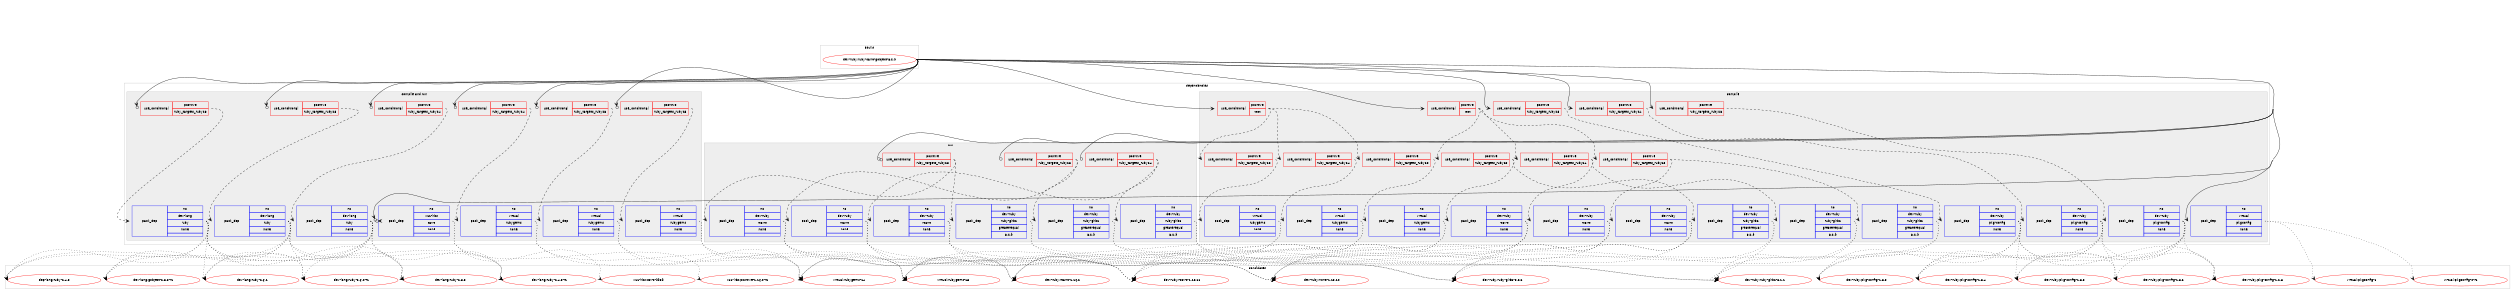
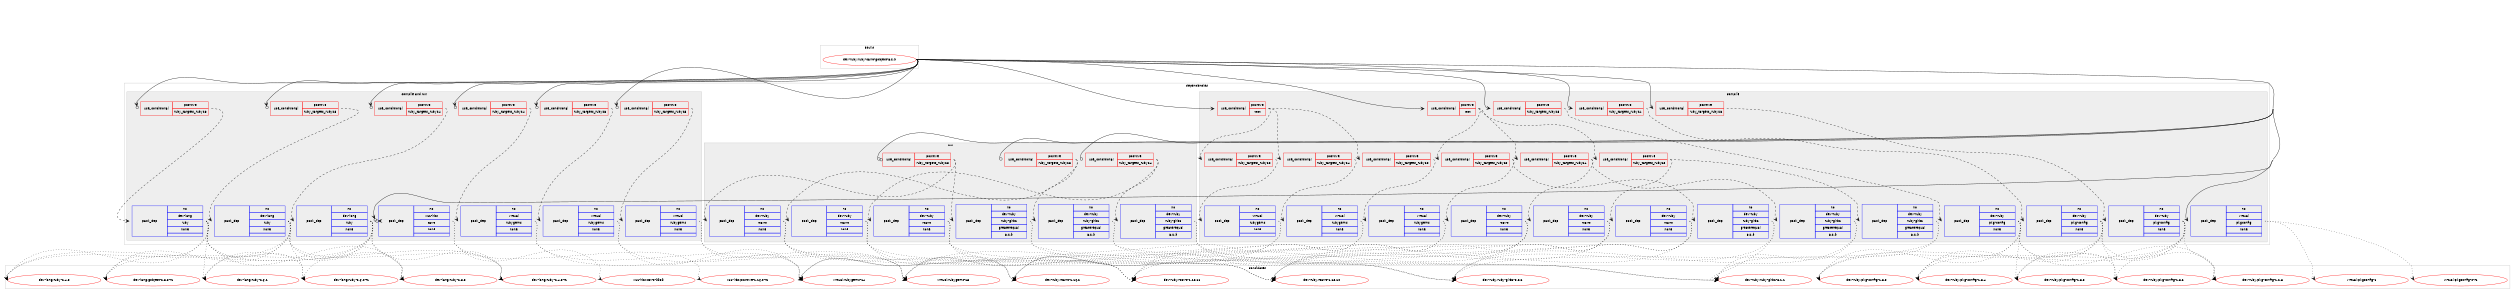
(54, 280) -> (54, 280)
(1322, 280) -> (1322, 280)
